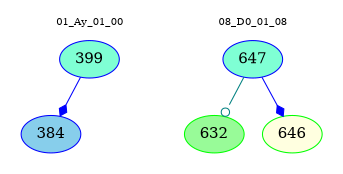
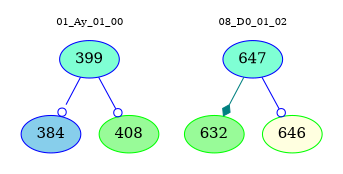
(253, 22) -> (253, 22)
(73, 91) -> (73, 91)
(237, 91) -> (237, 91)
(271, 93) -> (271, 93)
none -> (129, 134)
